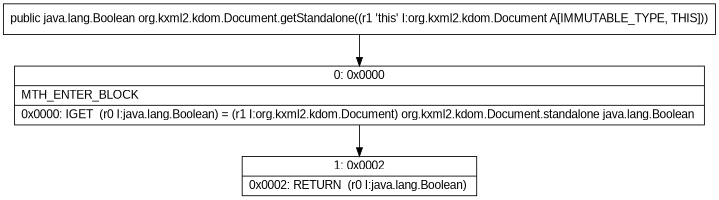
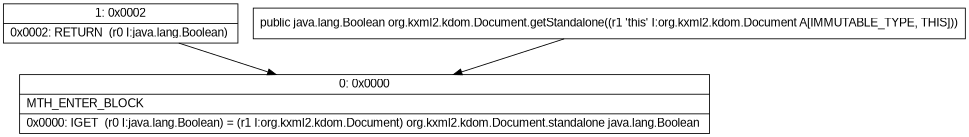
(359, 136) -> (223, 57)
